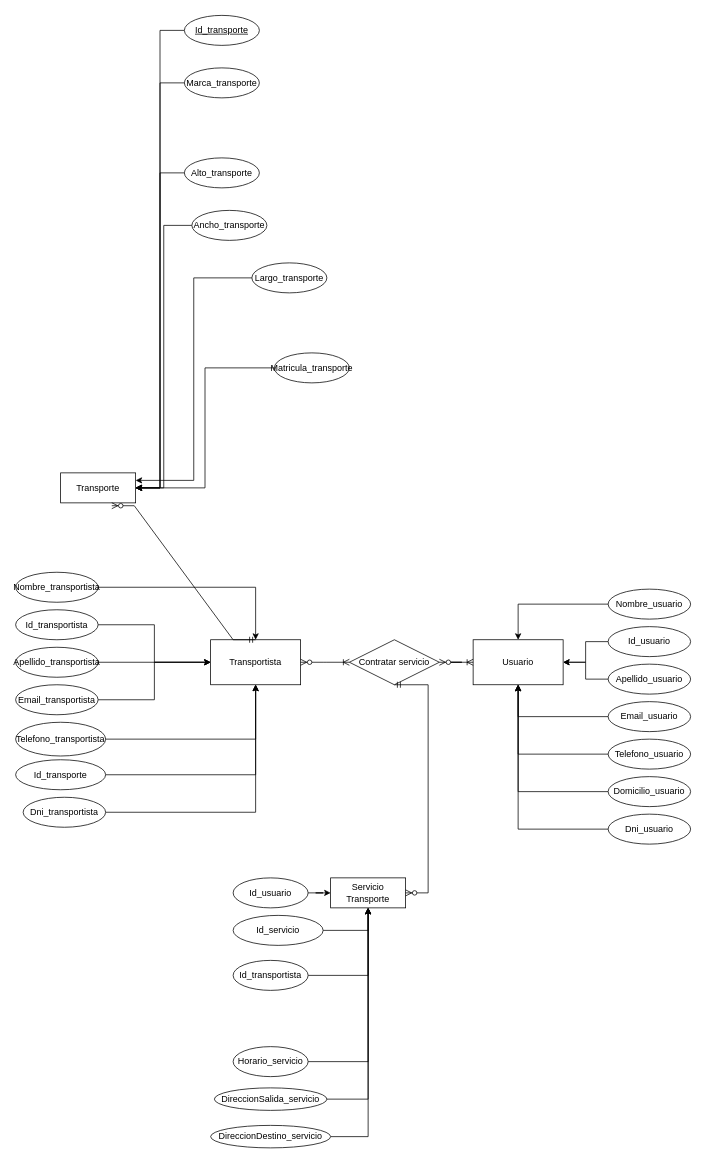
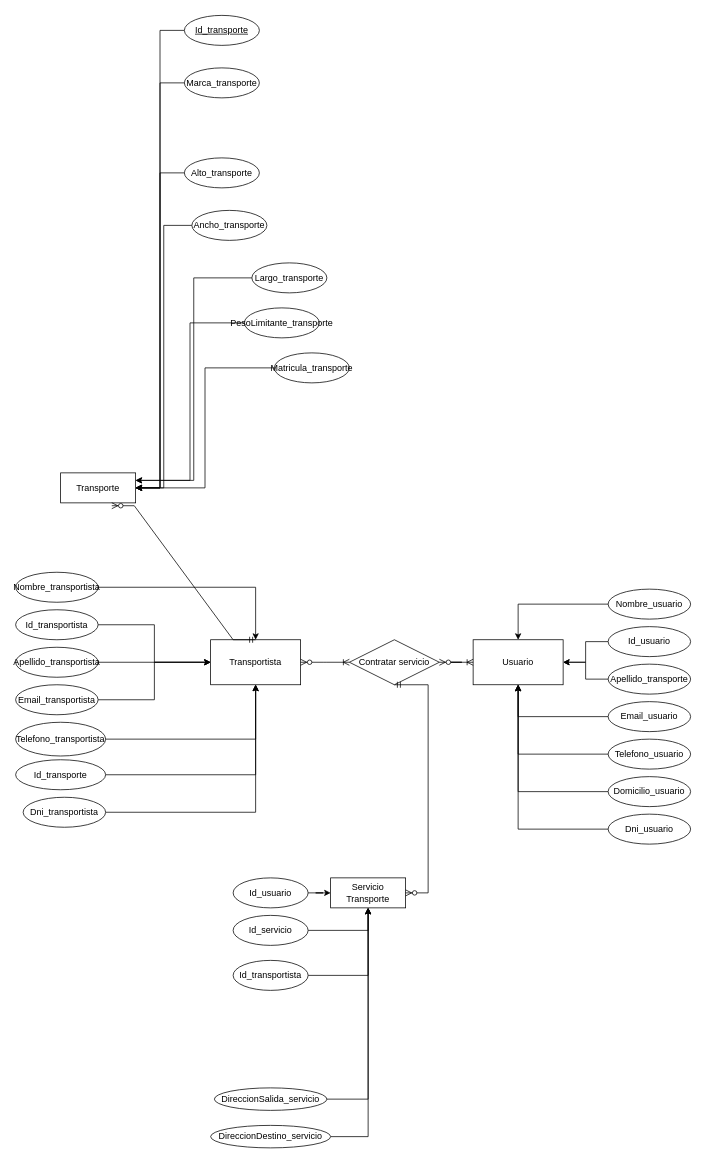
none -> (237, 323)
none -> (282, 323)
(649, 679) -> (649, 679)
(278, 930) -> (270, 930)
(270, 1062) -> none
(336, 1062) -> none
